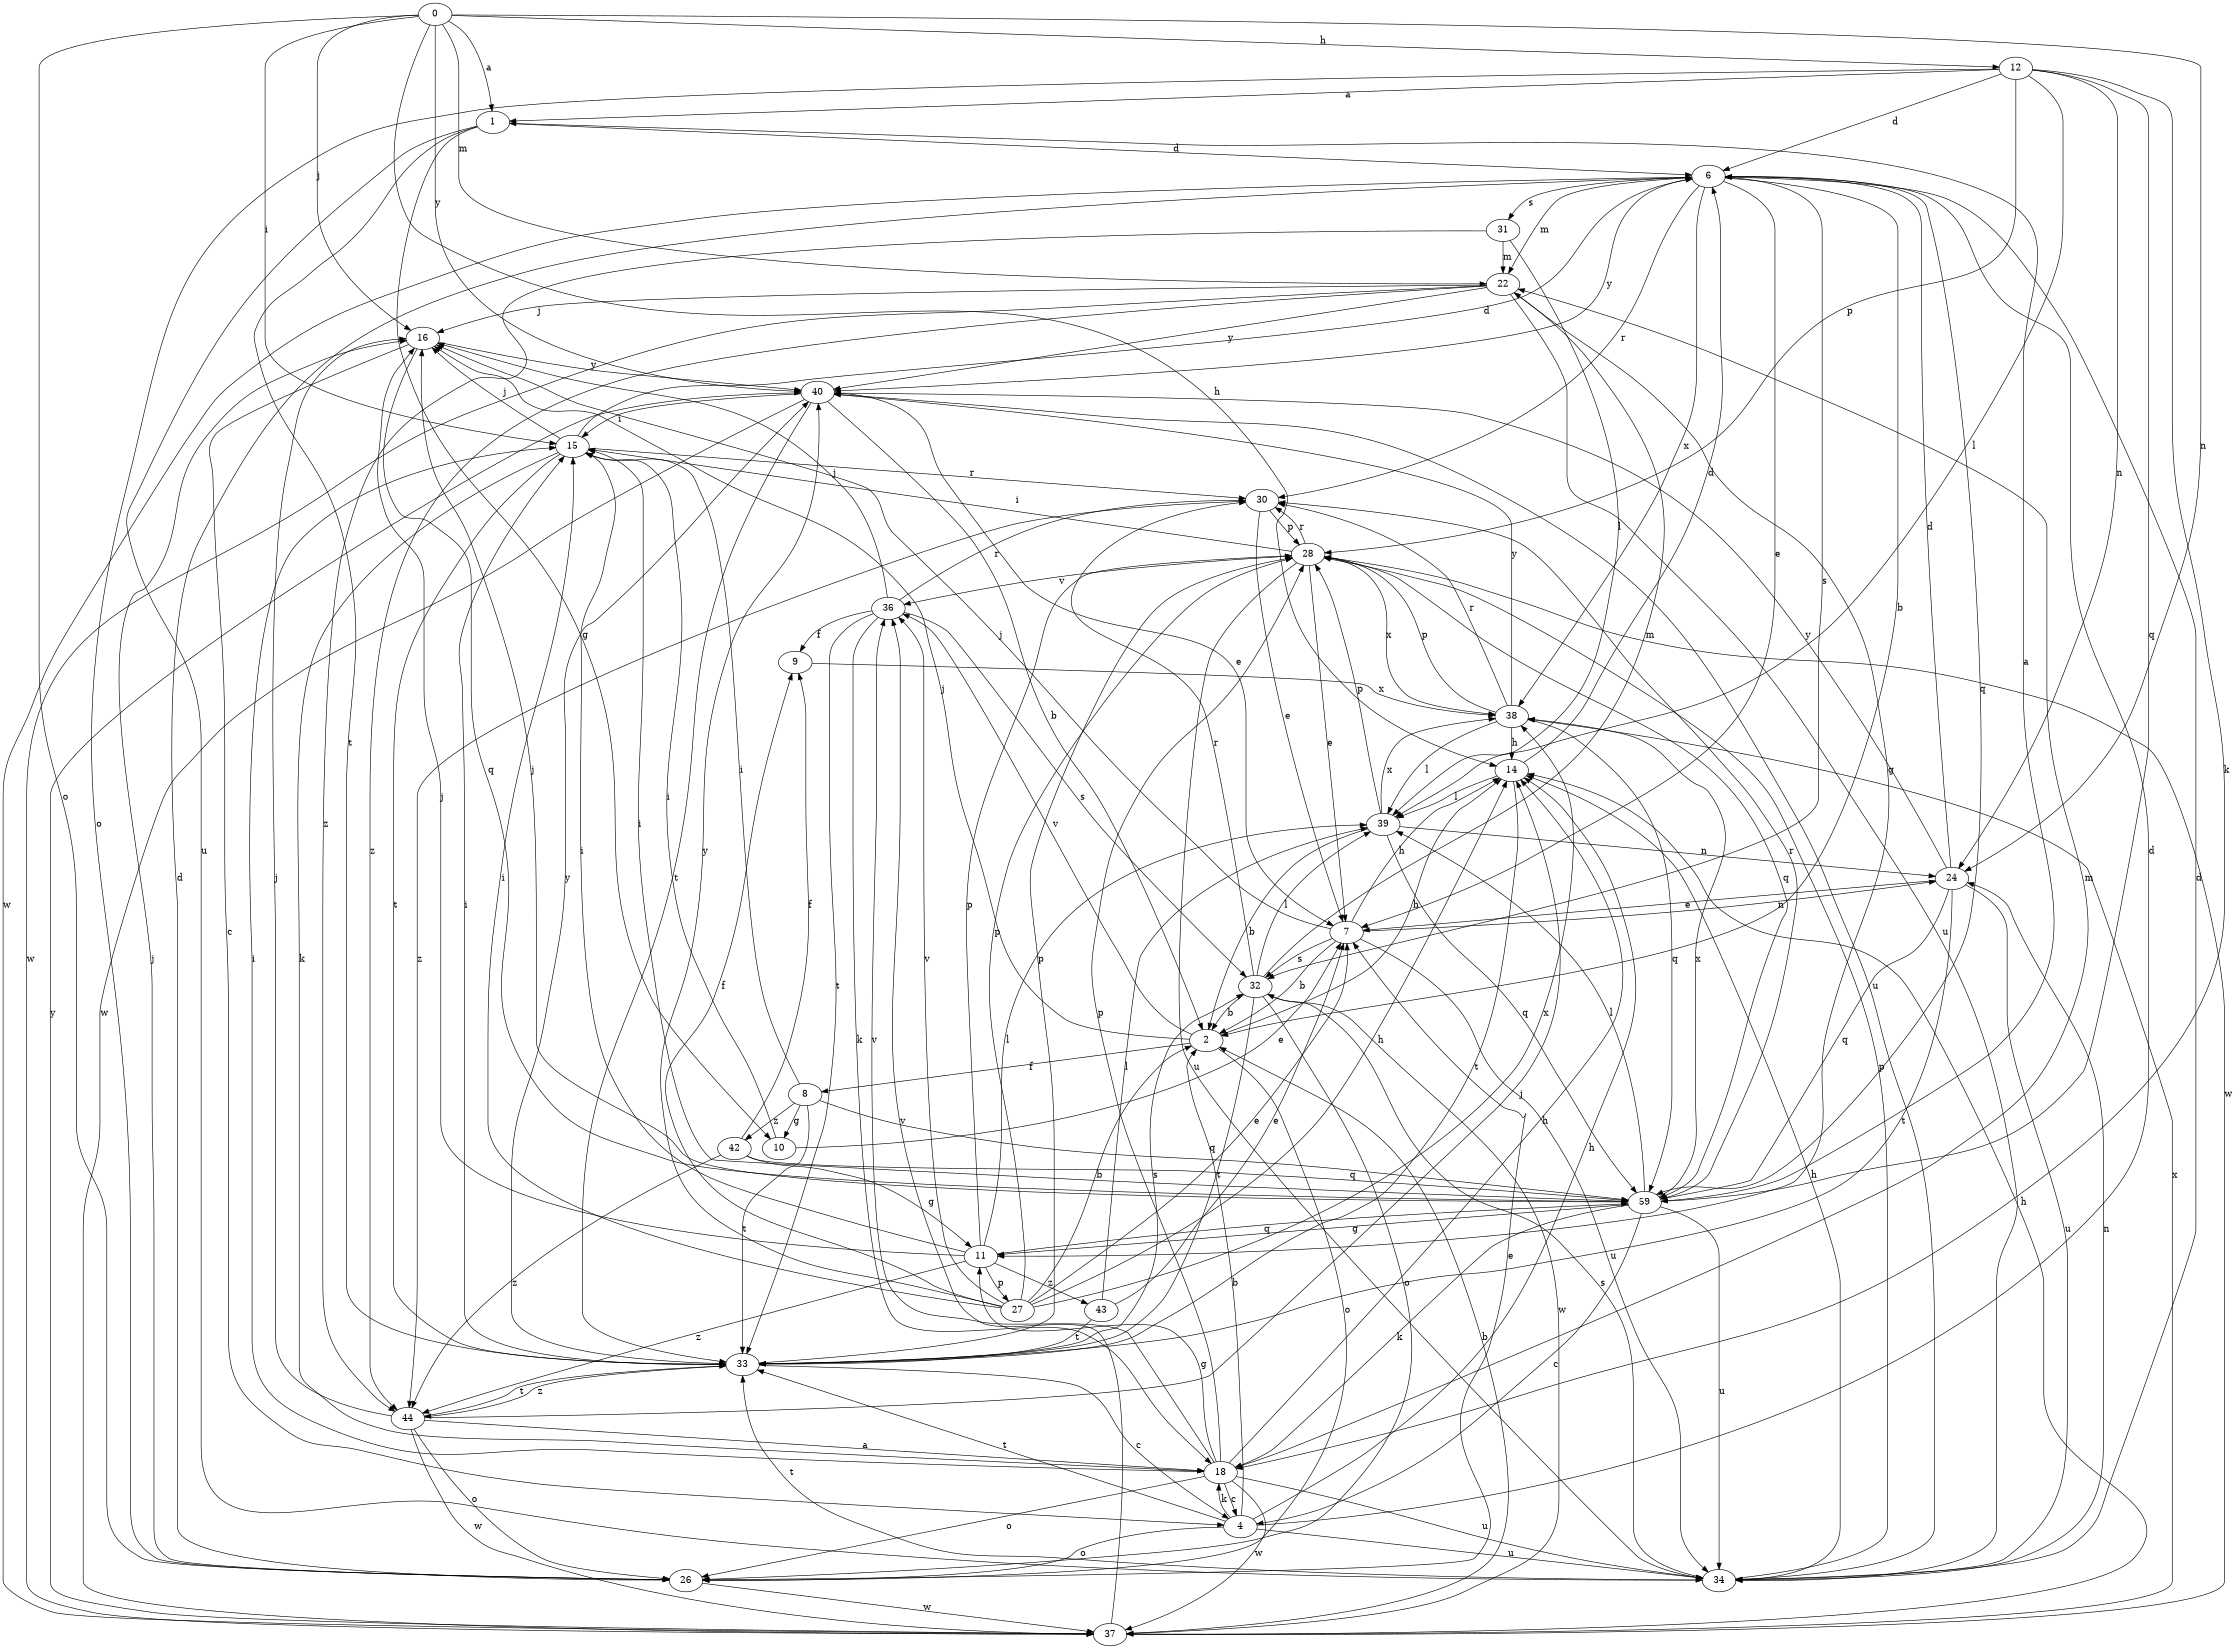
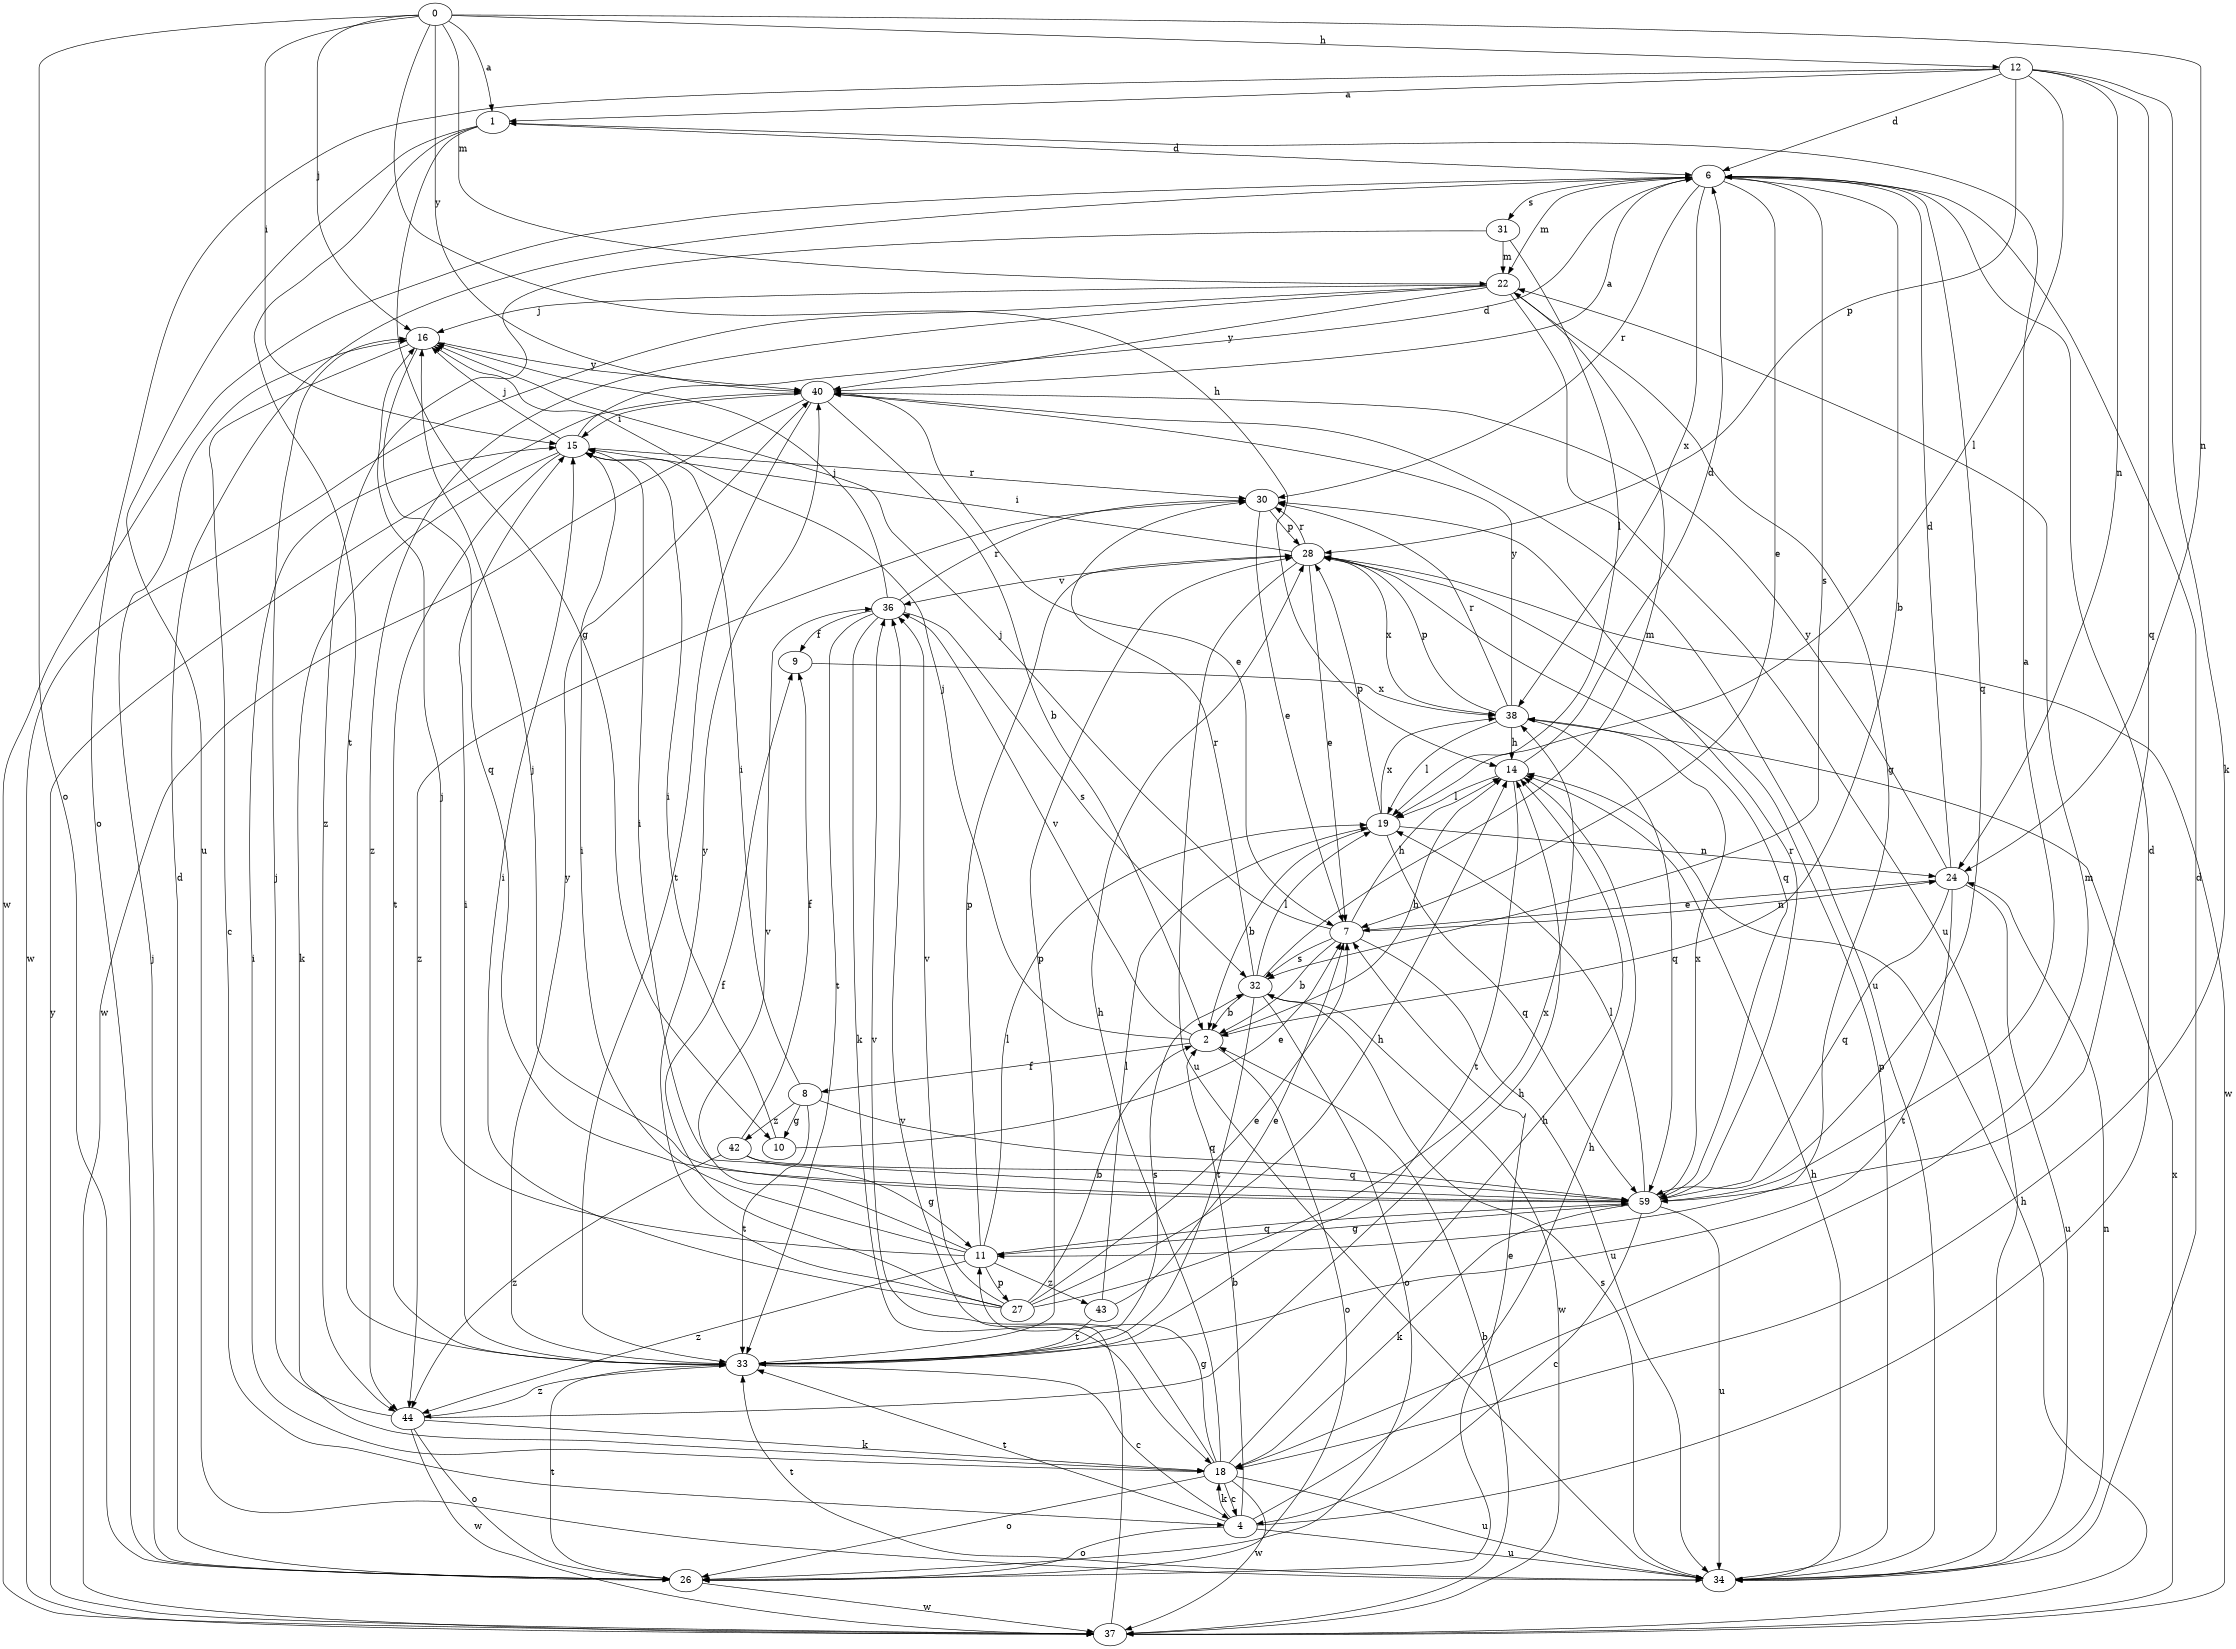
(1610, 284) -> (1610, 284)
(1383, 824) -> (1383, 824)
(1007, 871) -> none
(1101, 1014) -> (1101, 1014)
none -> (756, 1022)
(1522, 1095) -> (1522, 1095)
(539, 1382) -> (551, 1458)
(865, 1446) -> (865, 1446)
